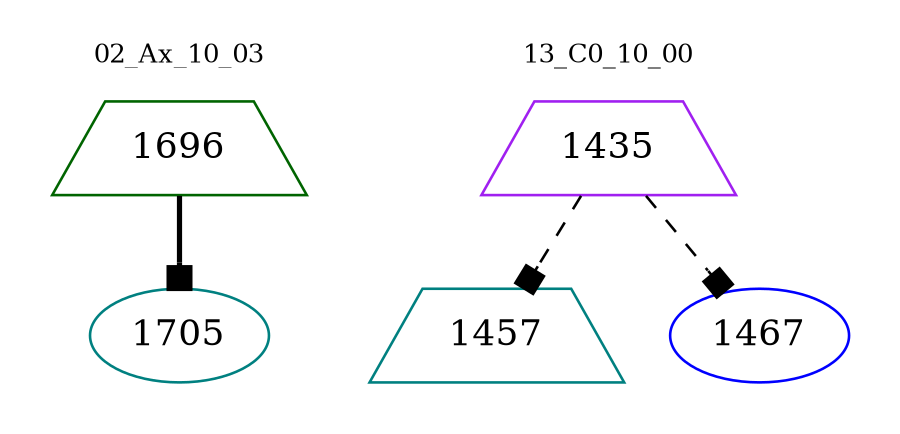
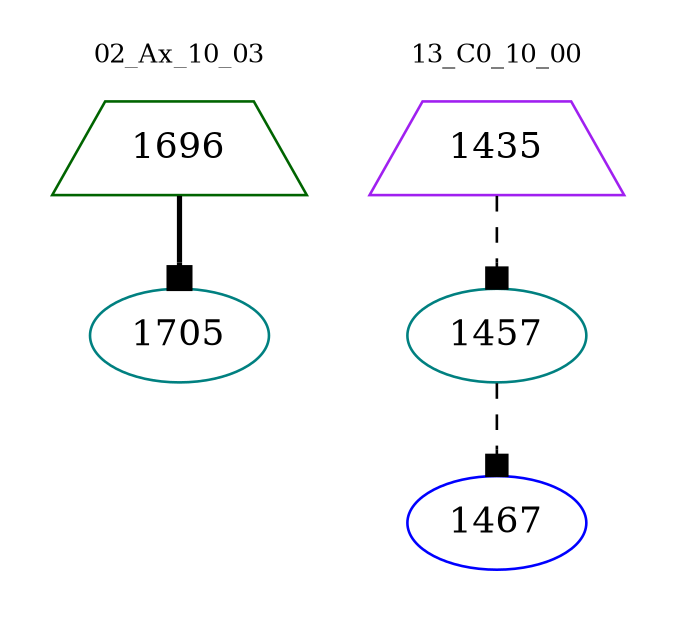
(677, 233) -> (497, 416)
(497, 336) -> (497, 336)
